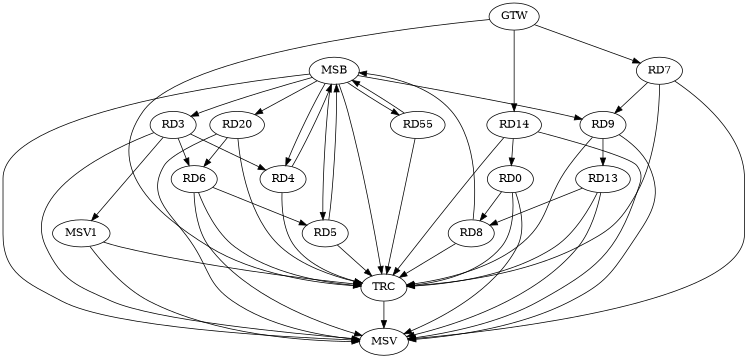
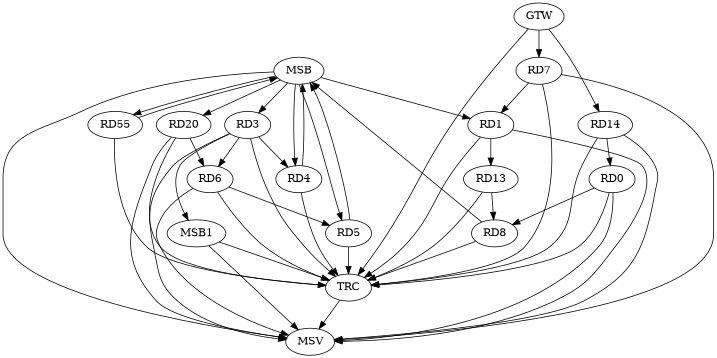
(603, 125) -> (491, 125)
(363, 175) -> (279, 212)
(81, 233) -> (196, 233)
(529, 289) -> none
